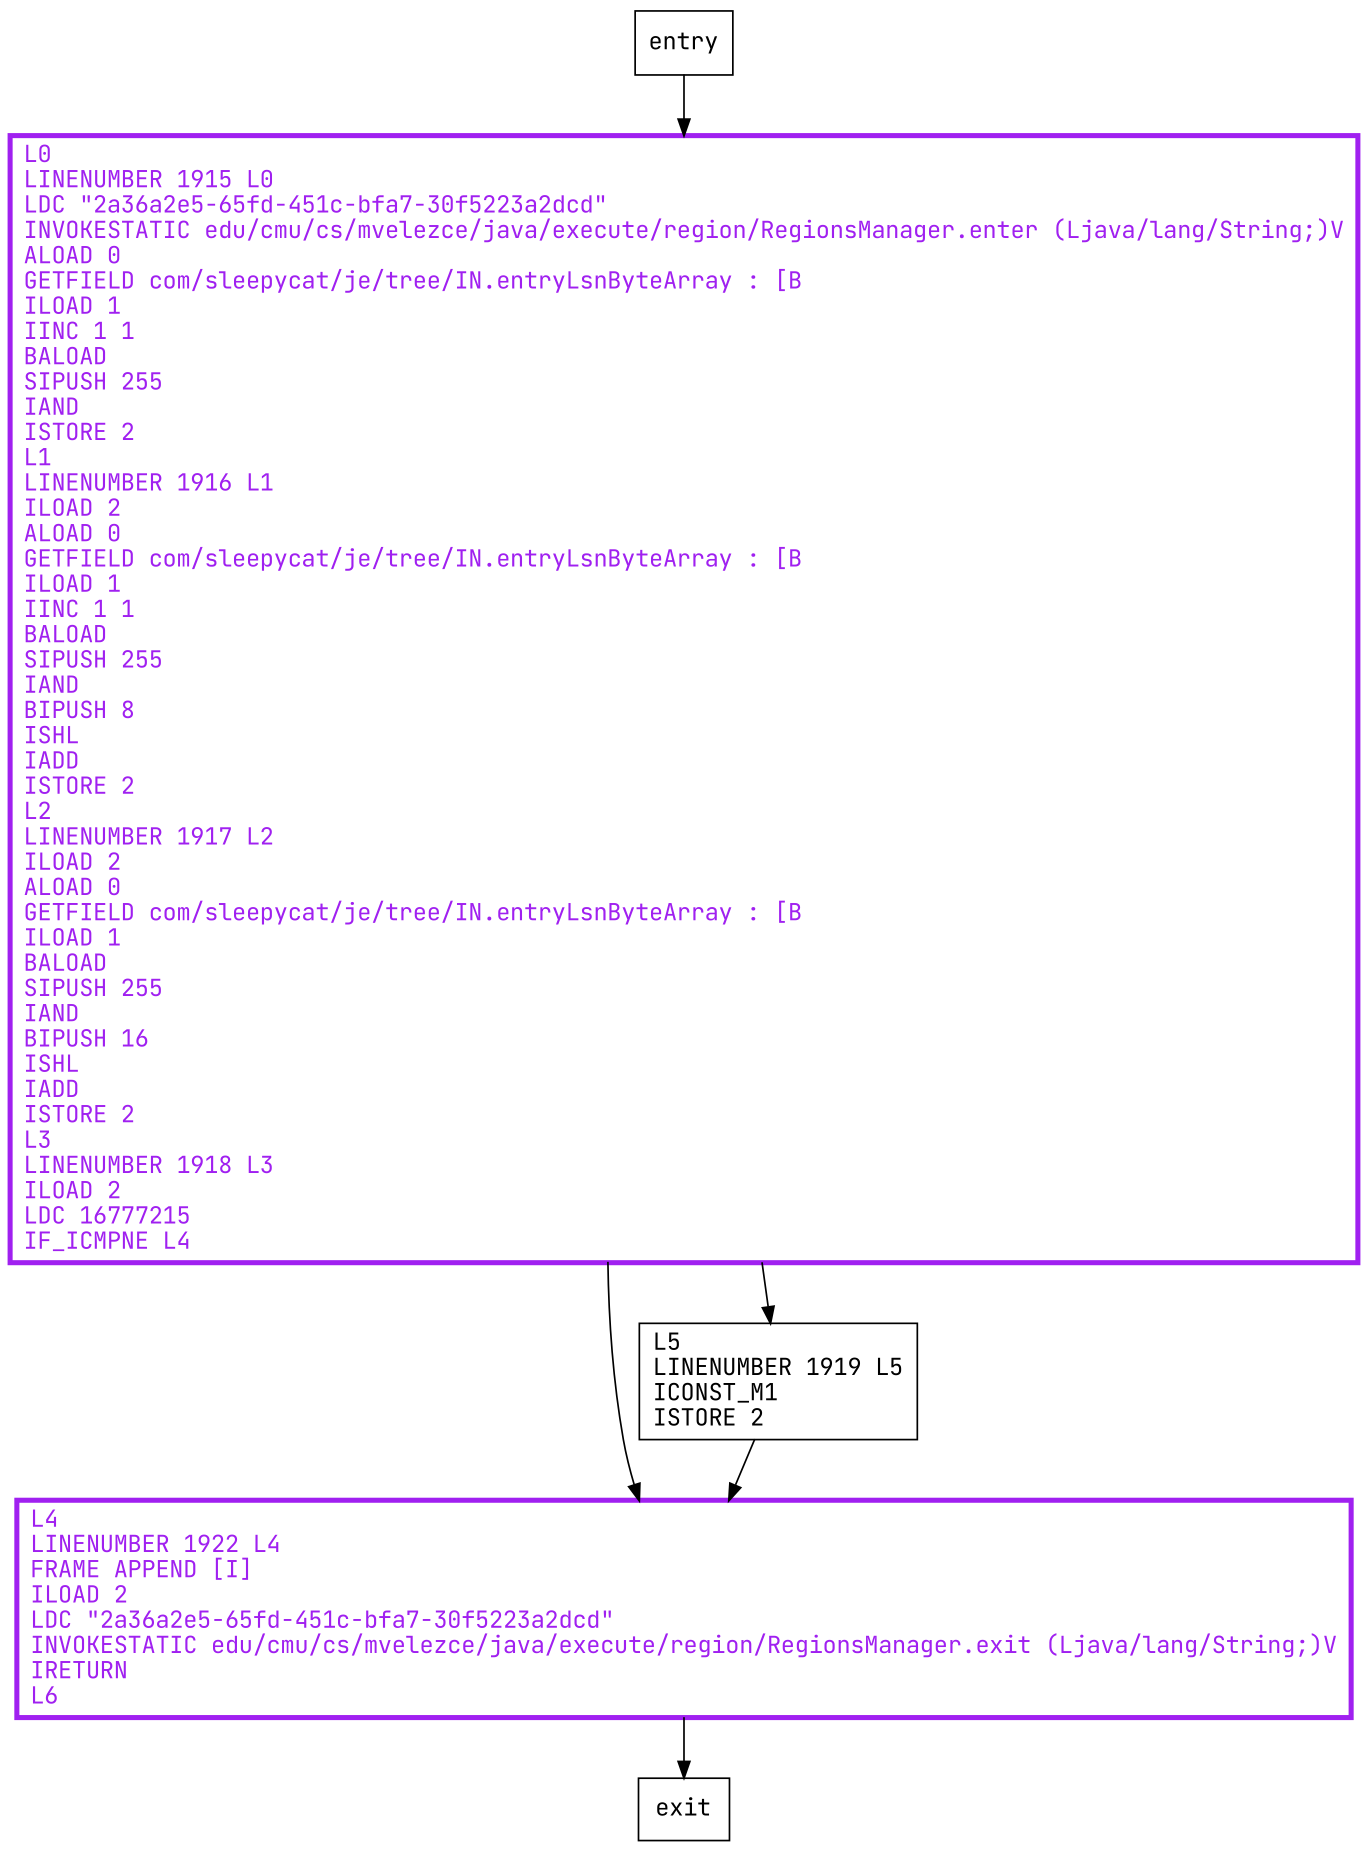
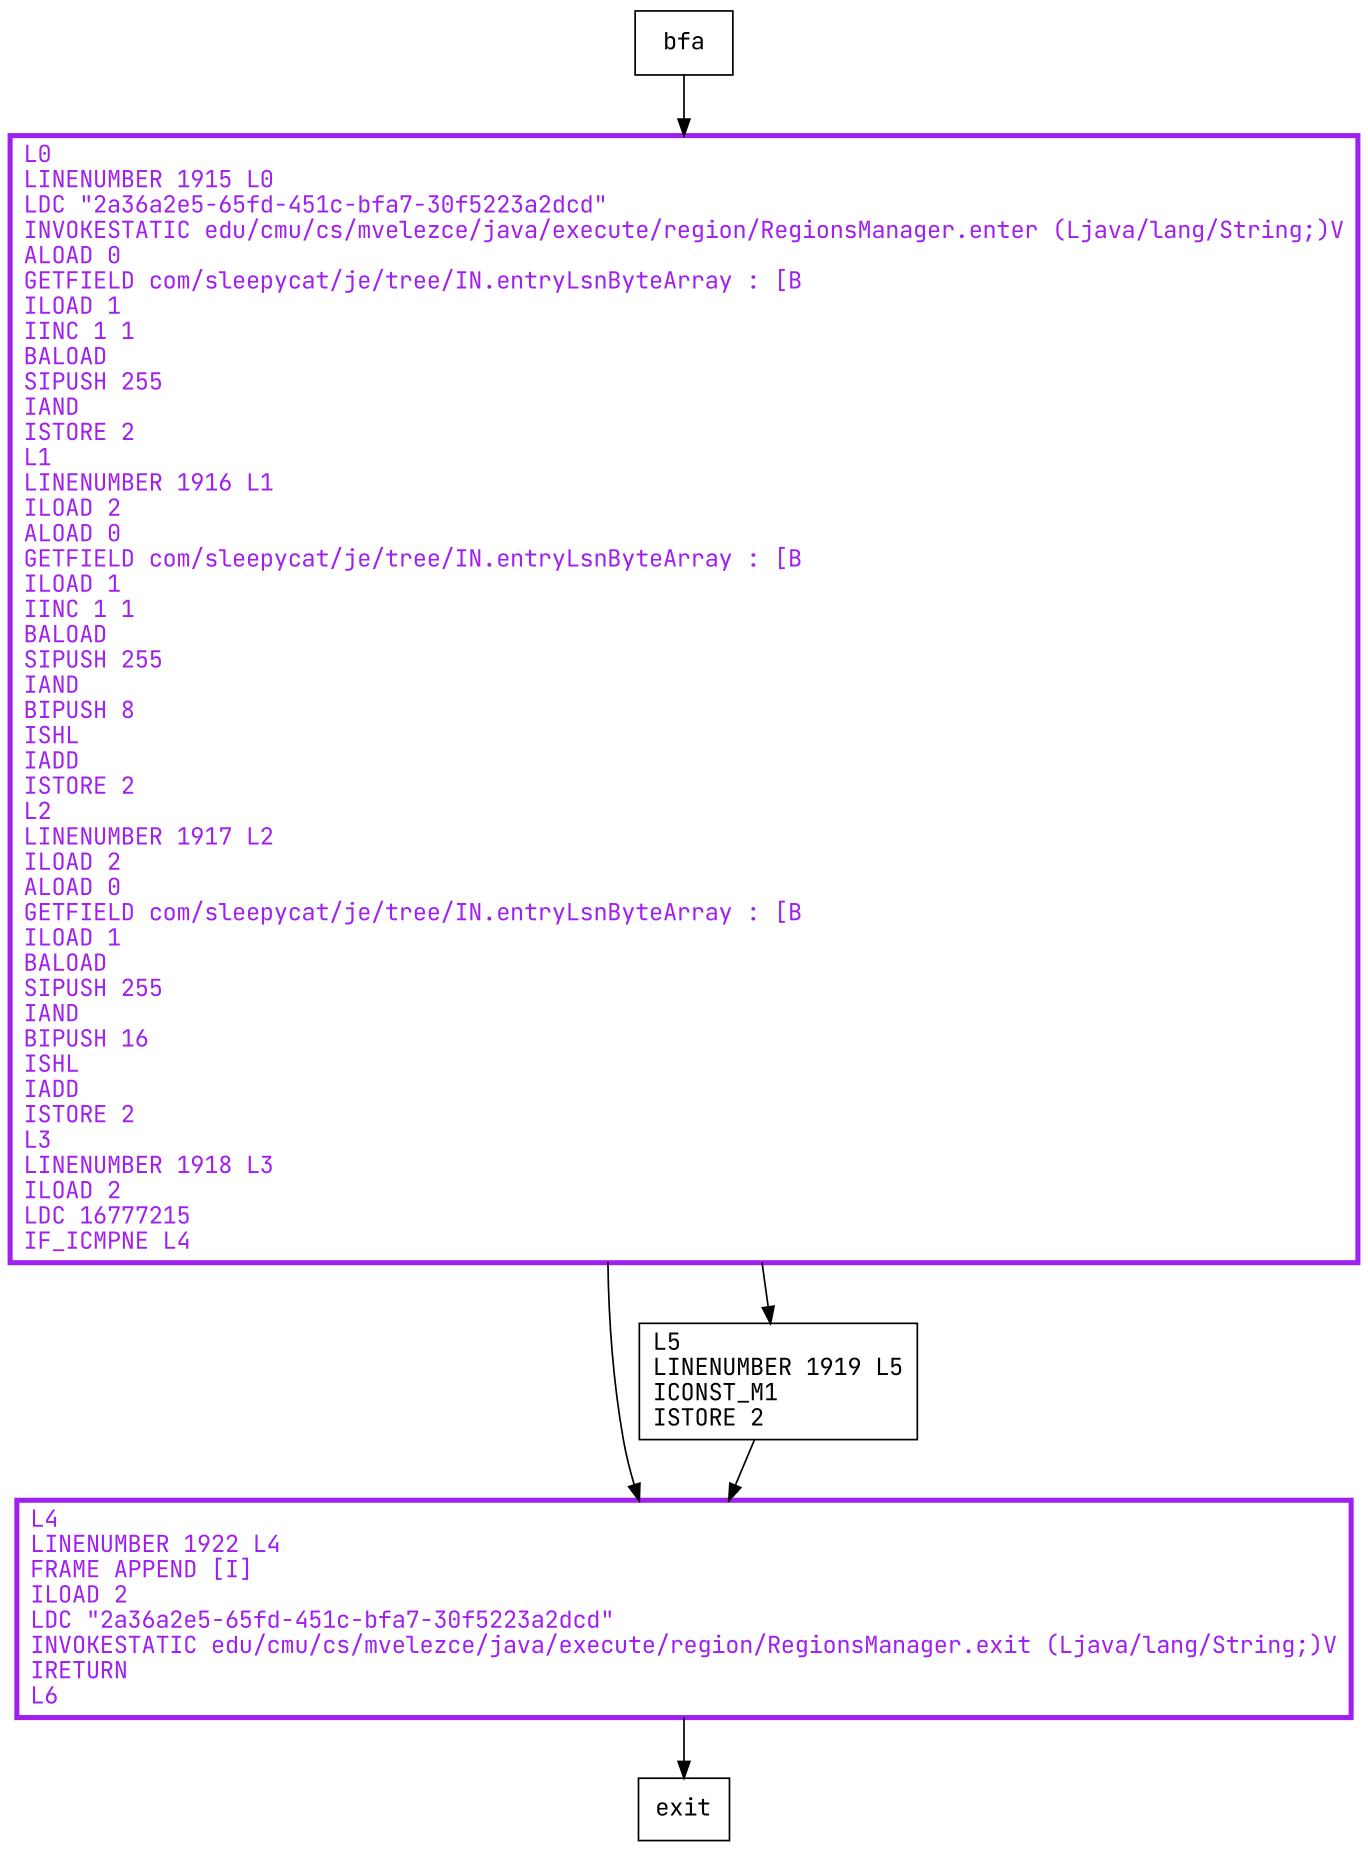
(684, 43) -> (684, 43)
